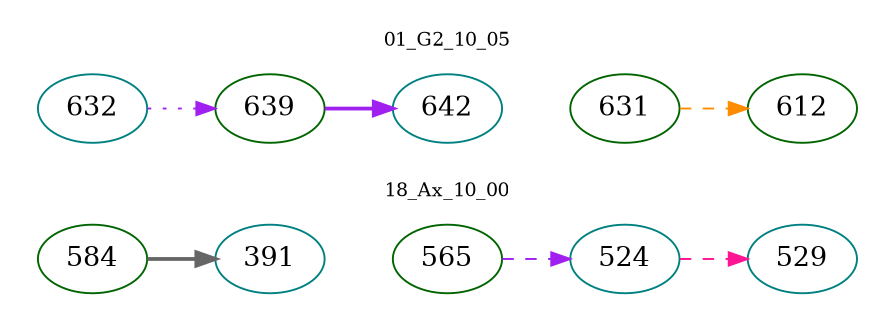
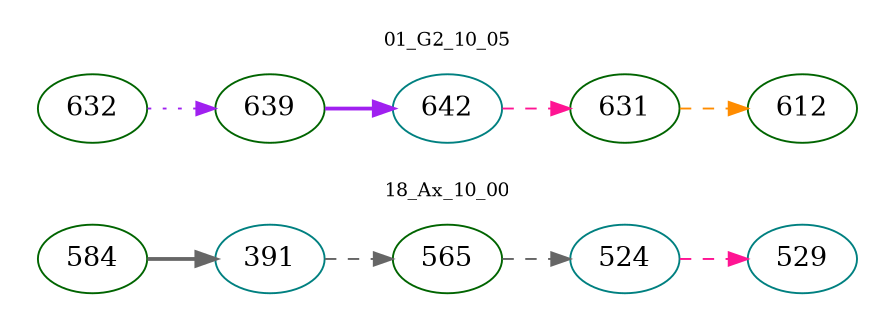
(93, 109) -> (93, 109)
none -> (527, 109)
none -> (349, 259)
(527, 259) -> (527, 259)
